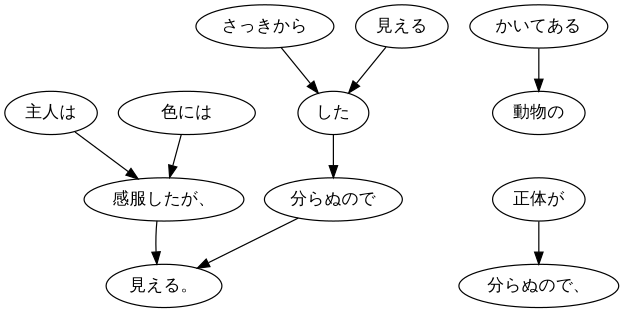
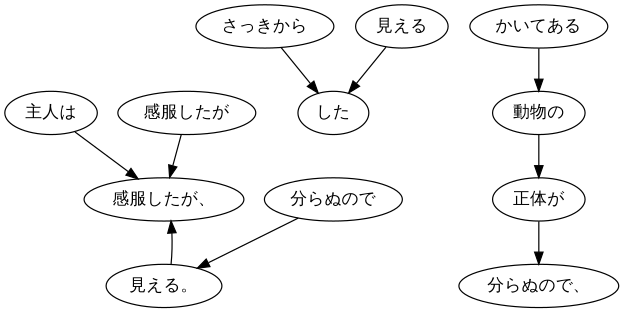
(187, 113) -> (187, 113)
(333, 150) -> none
none -> (539, 150)
(156, 236) -> (172, 249)
